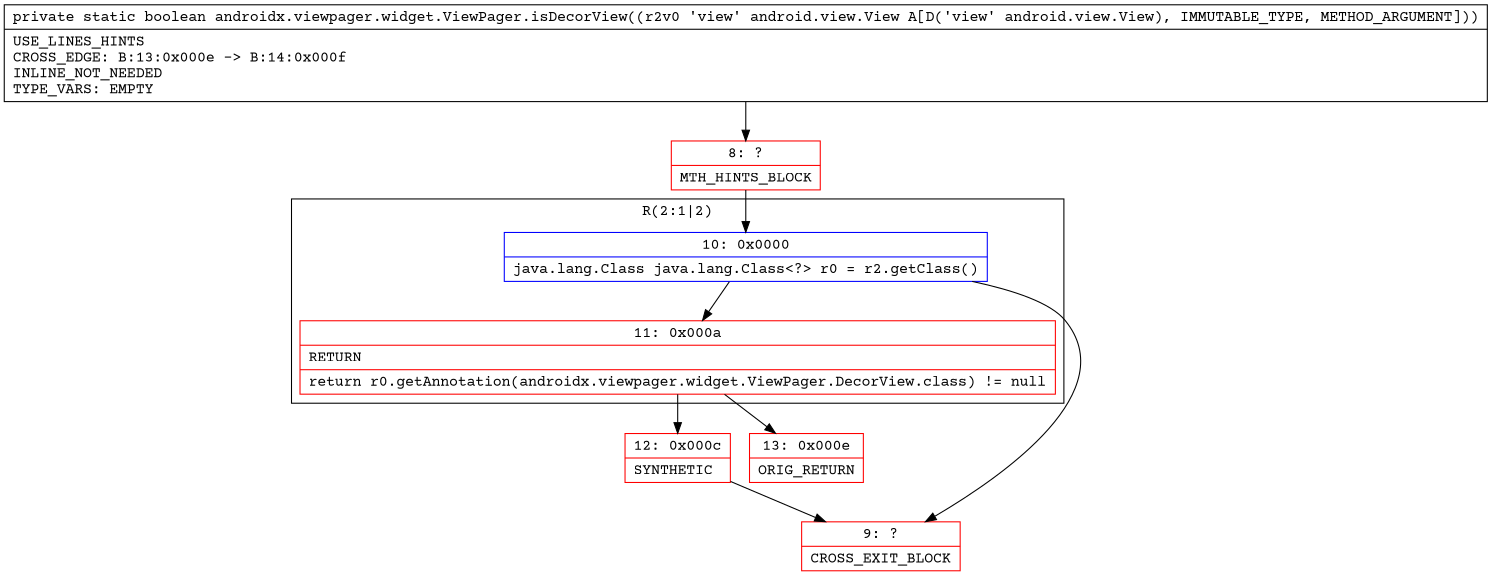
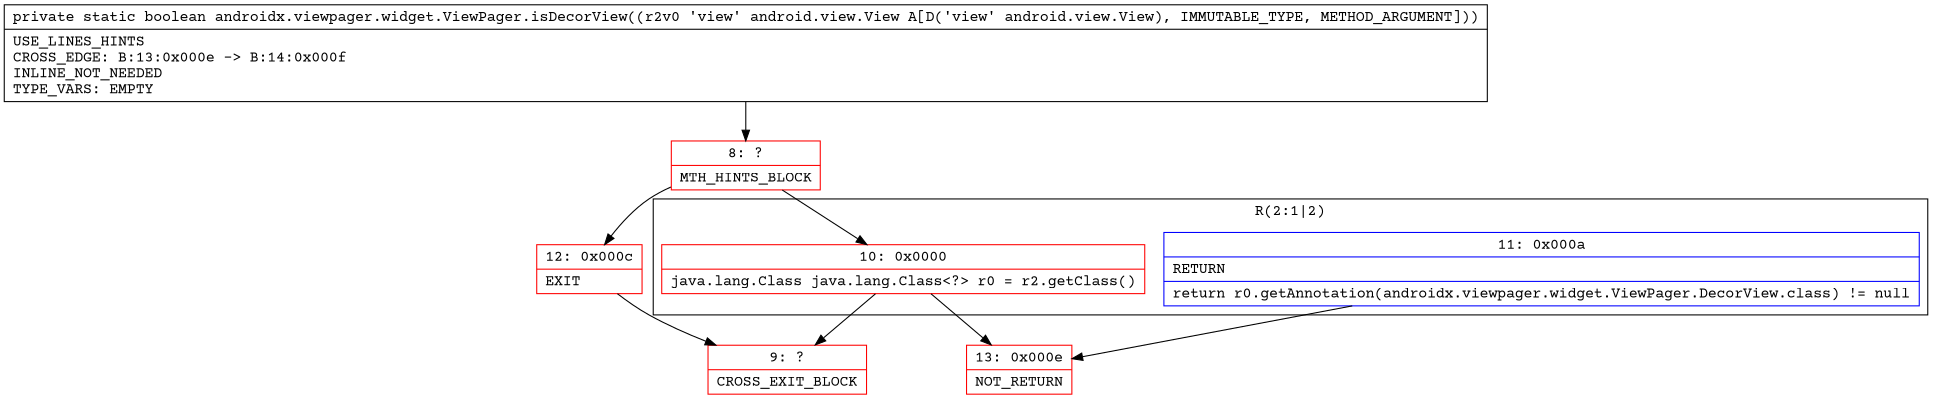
(746, 257) -> (903, 269)
(719, 297) -> (965, 322)
(678, 357) -> (1542, 269)
(678, 410) -> (638, 207)
(673, 470) -> (563, 281)
(806, 470) -> (1019, 381)
